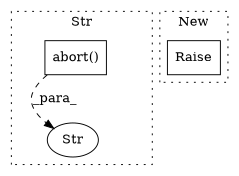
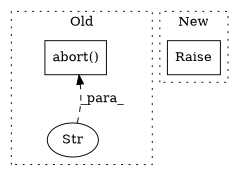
(82, 22) -> (82, 22)
(31, 99) -> (81, 104)
